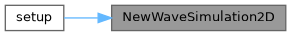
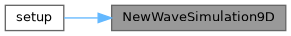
(199, 18) -> (199, 18)
